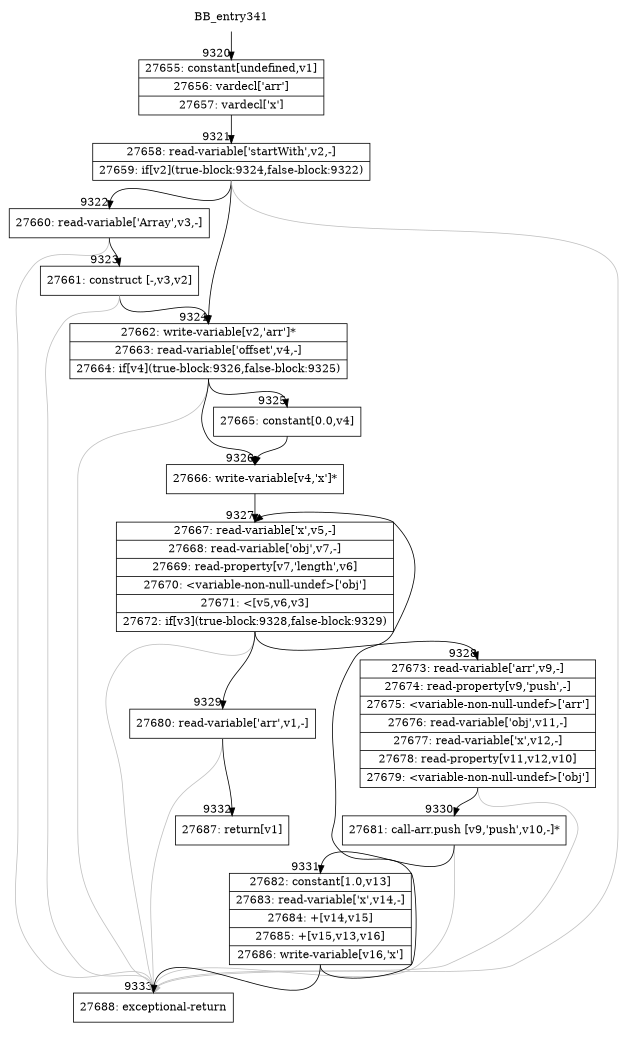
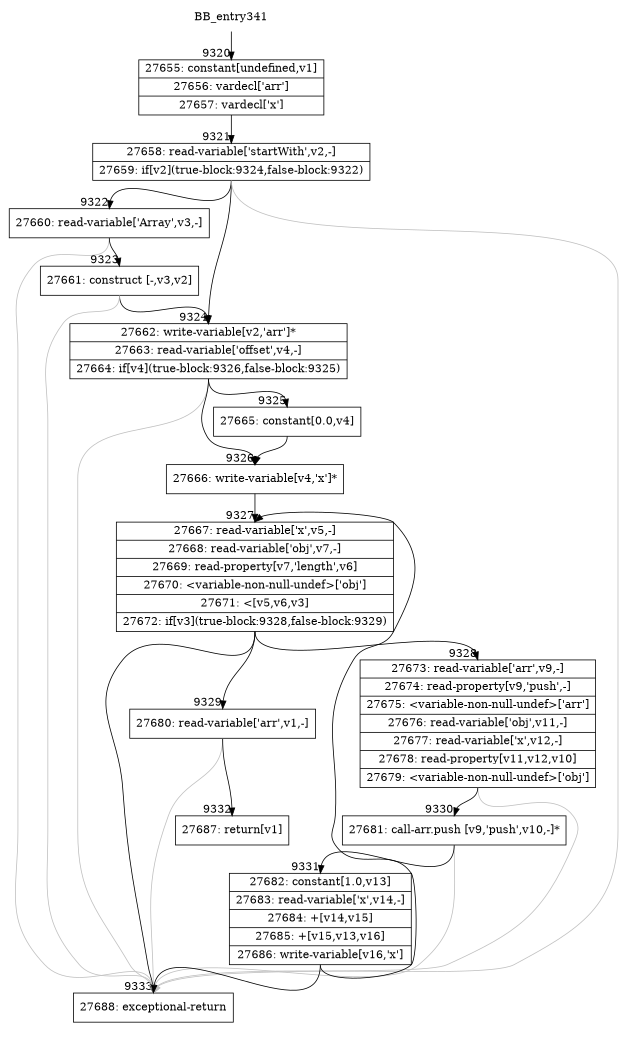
(115, 745) -> (115, 745)
